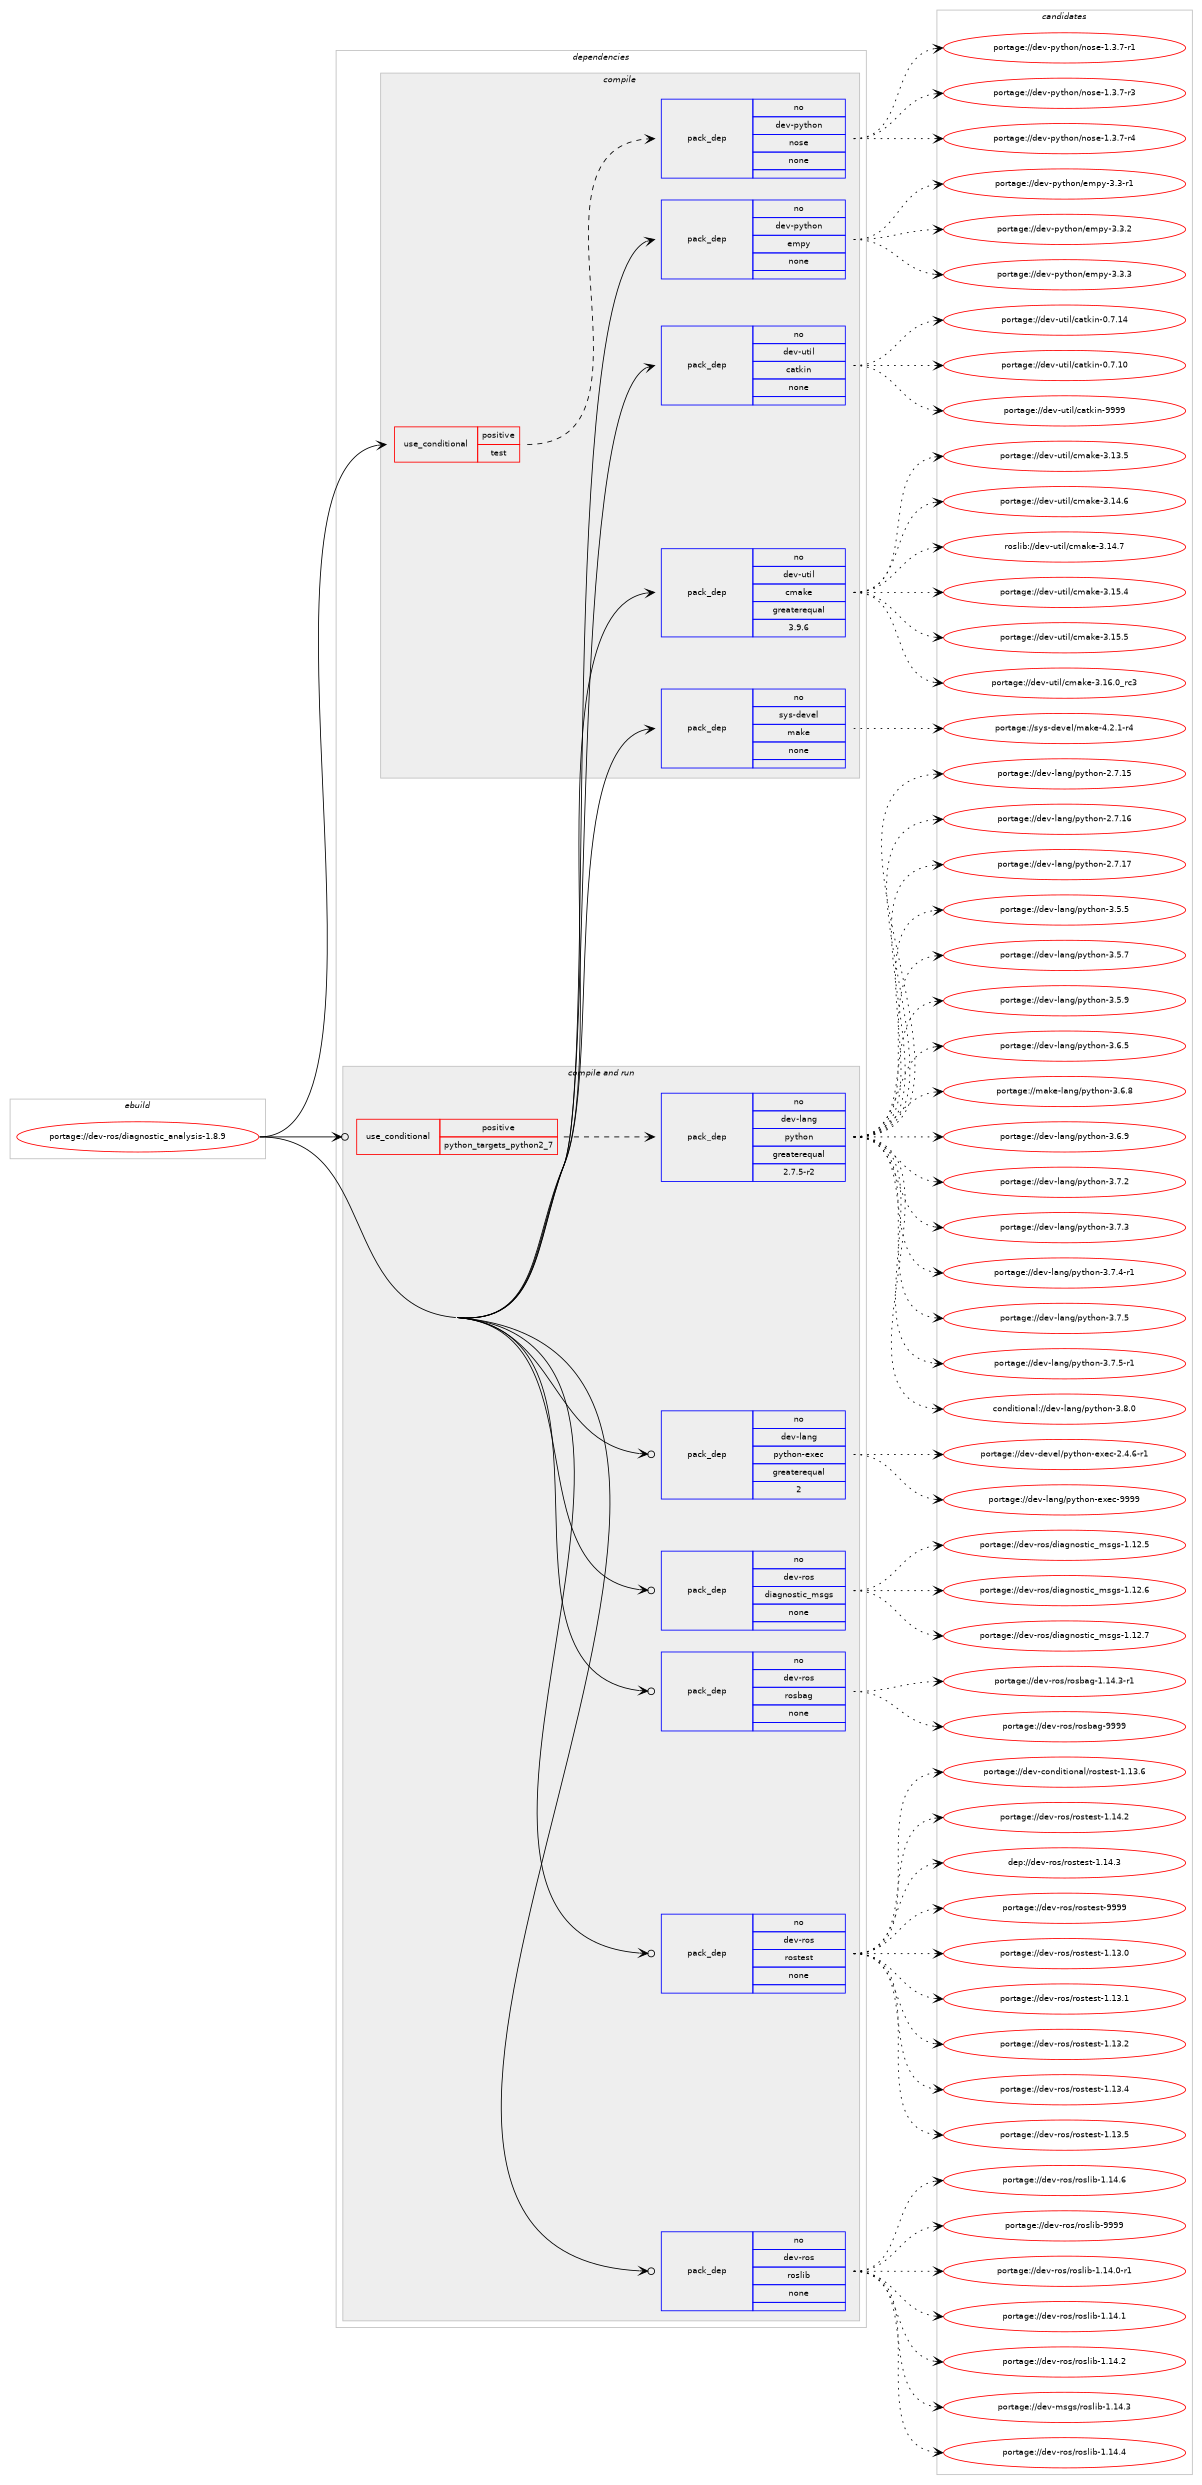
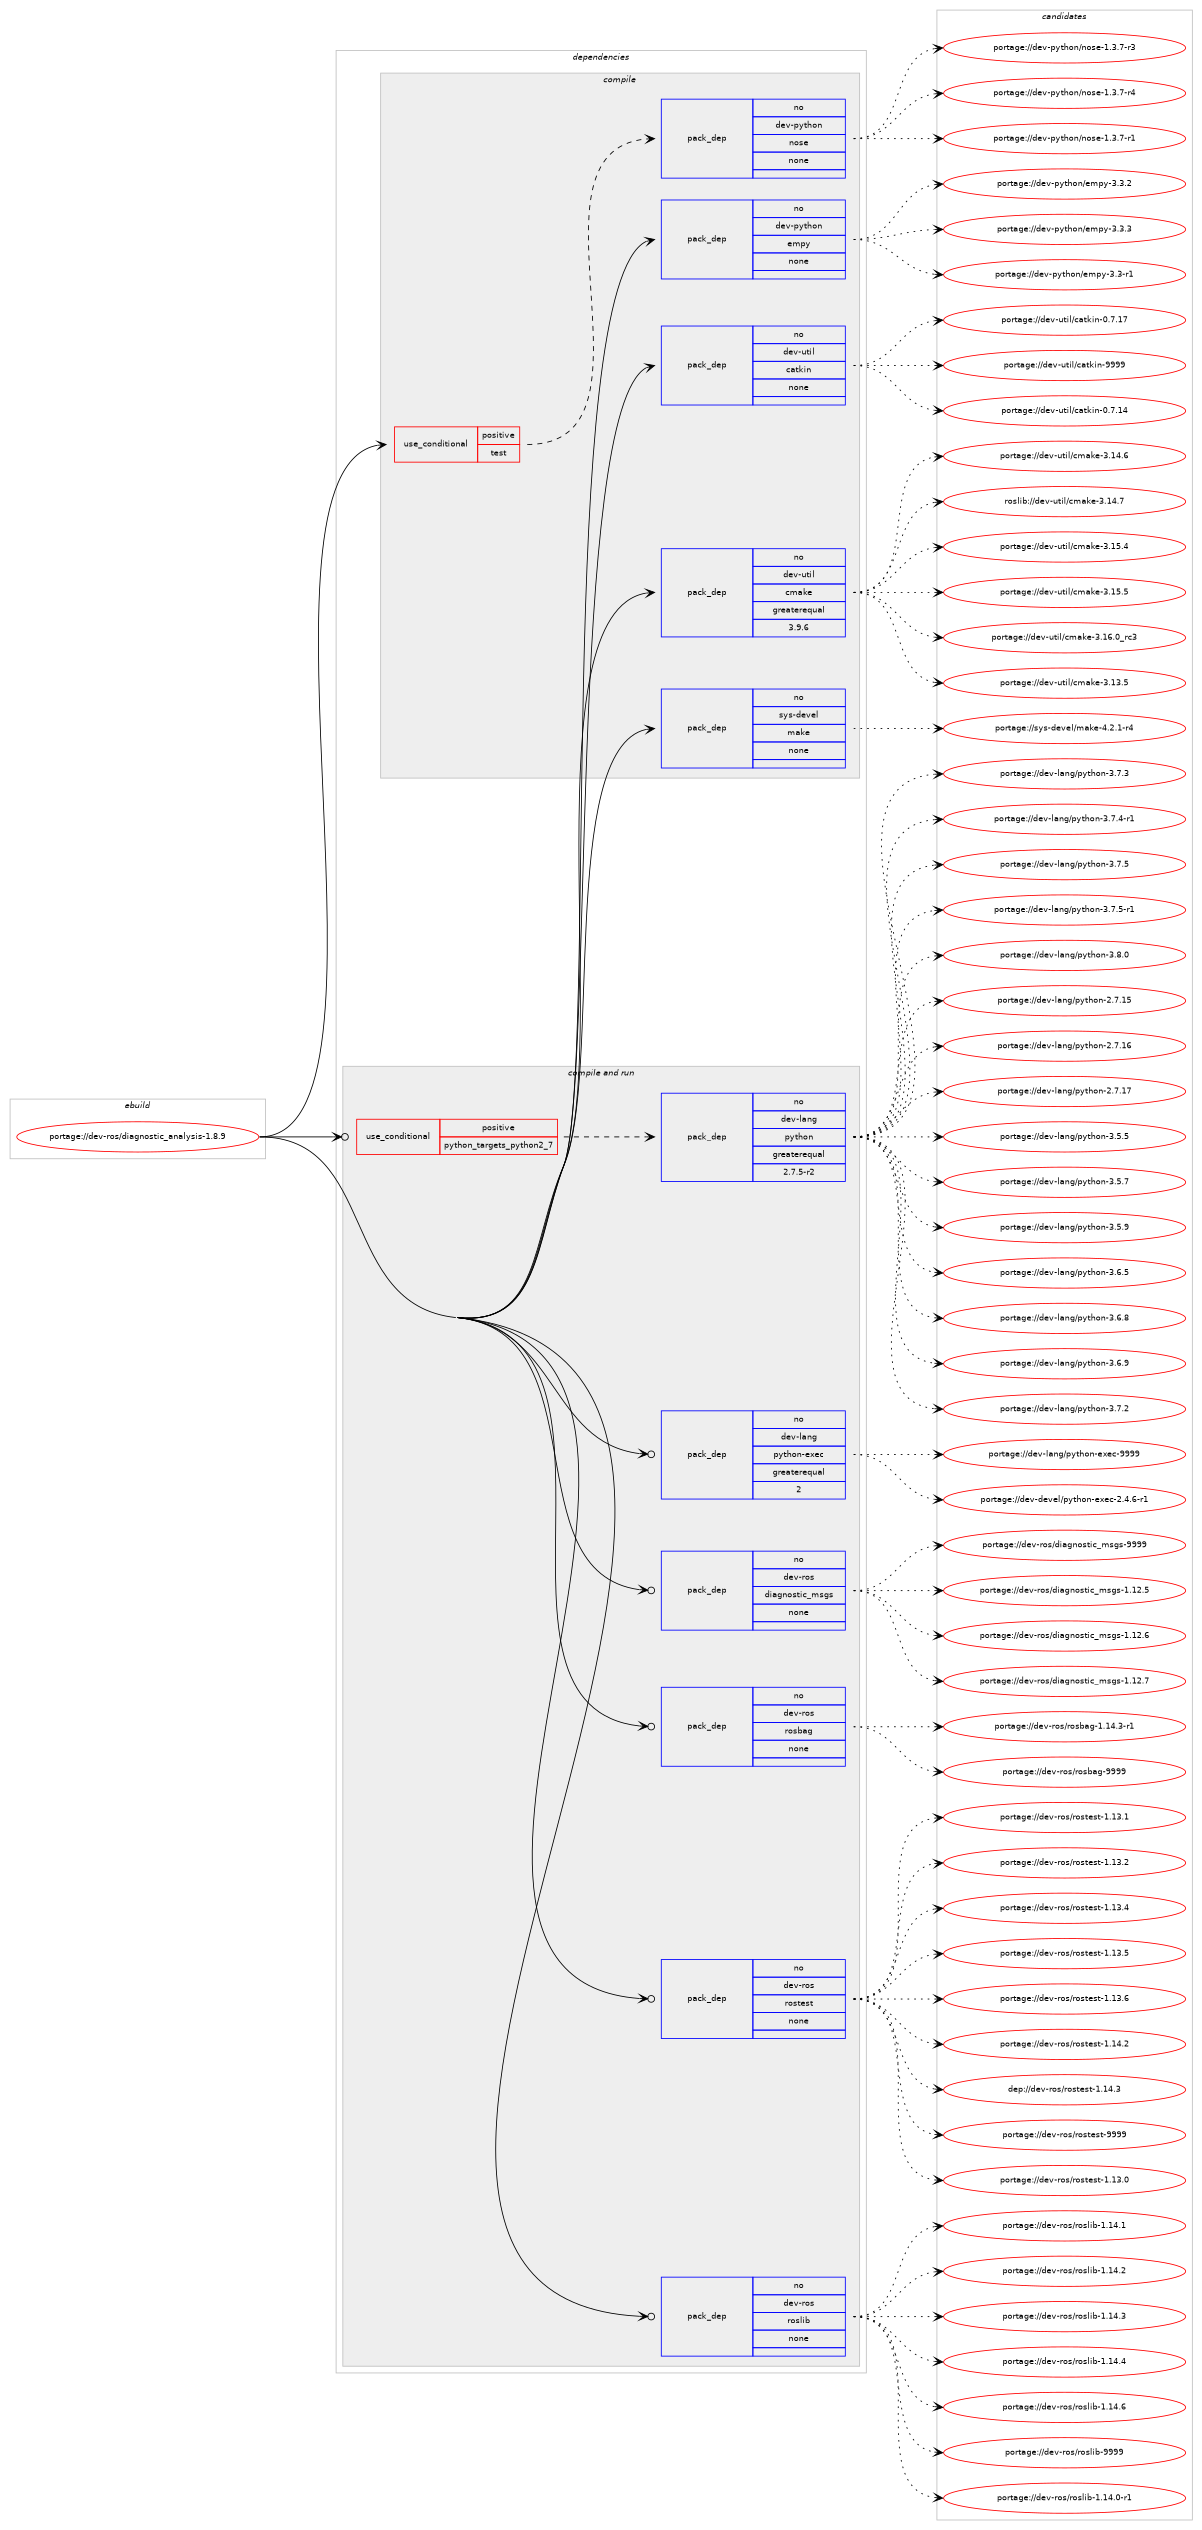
(1065, 366) -> (1065, 320)
(1065, 1092) -> (1065, 1318)
(1065, 1409) -> (1065, 955)
none -> (1065, 1545)
(1065, 1772) -> (1065, 1999)
(1065, 2407) -> (1065, 2317)
